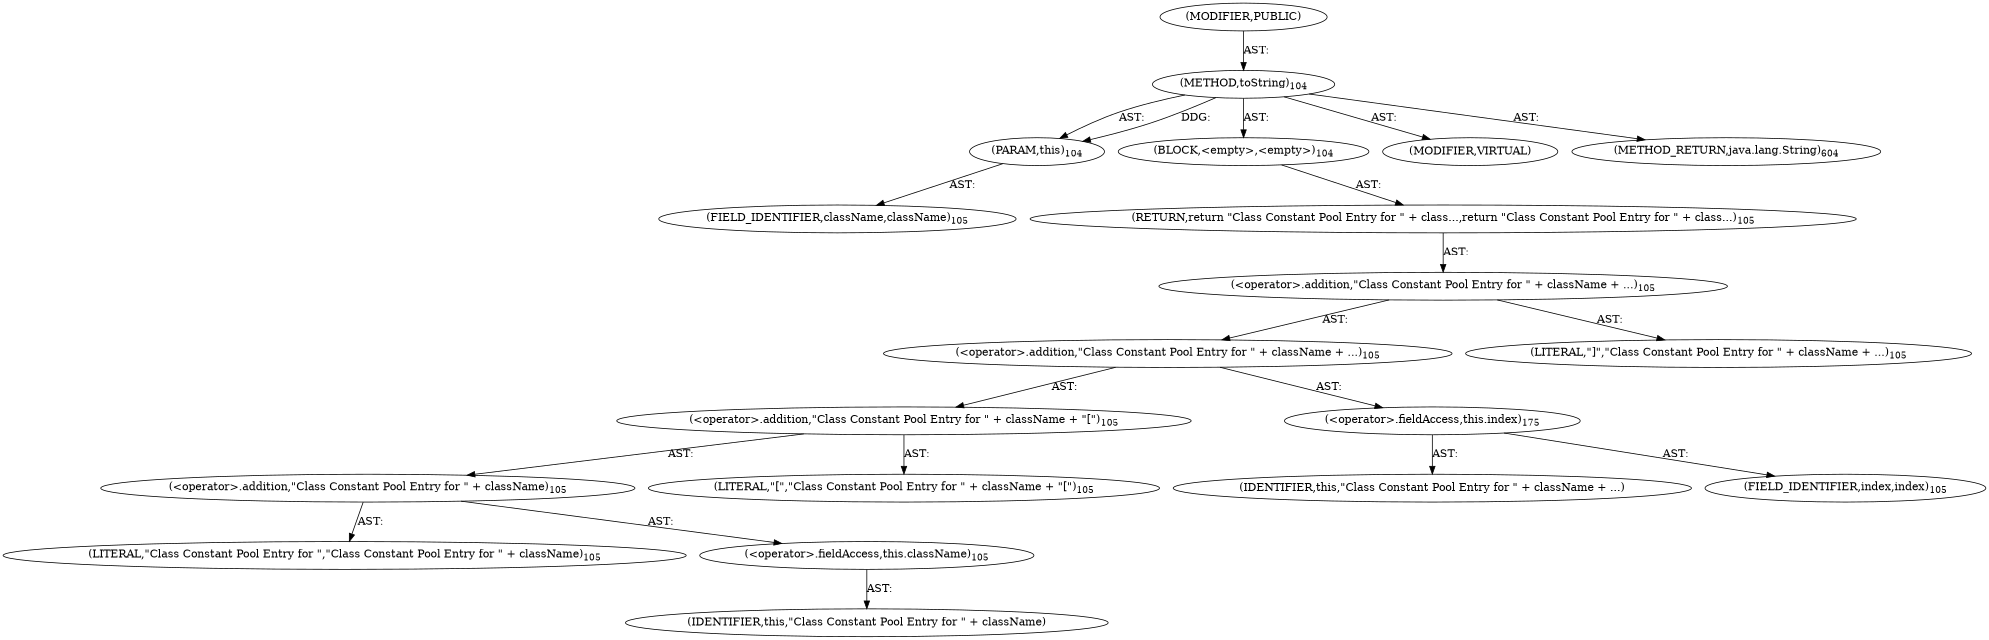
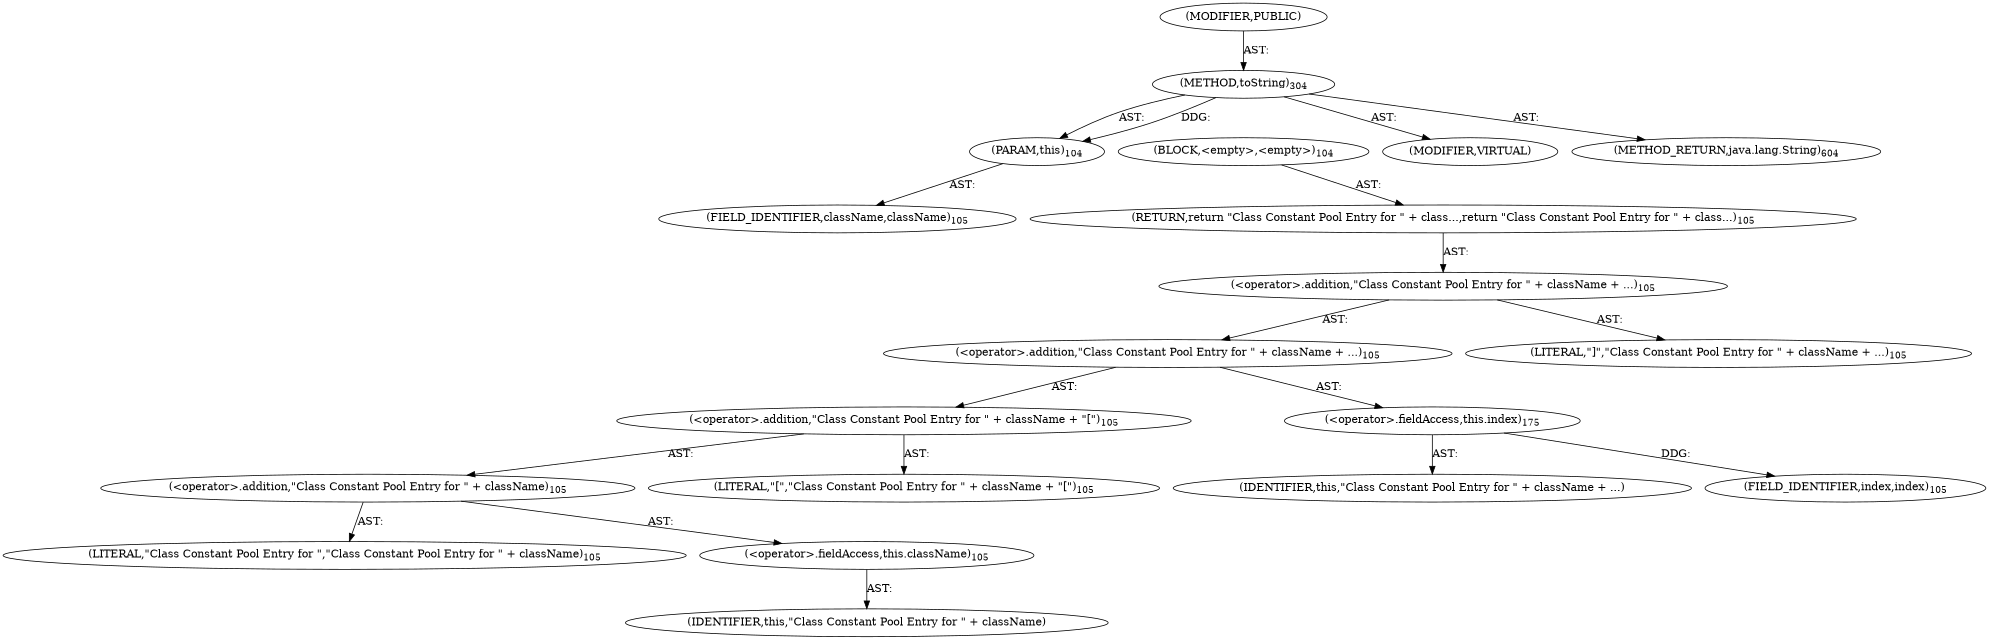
(1298, 83) -> (1298, 83)
(1244, 114) -> none
(1678, 454) -> (1678, 454)
